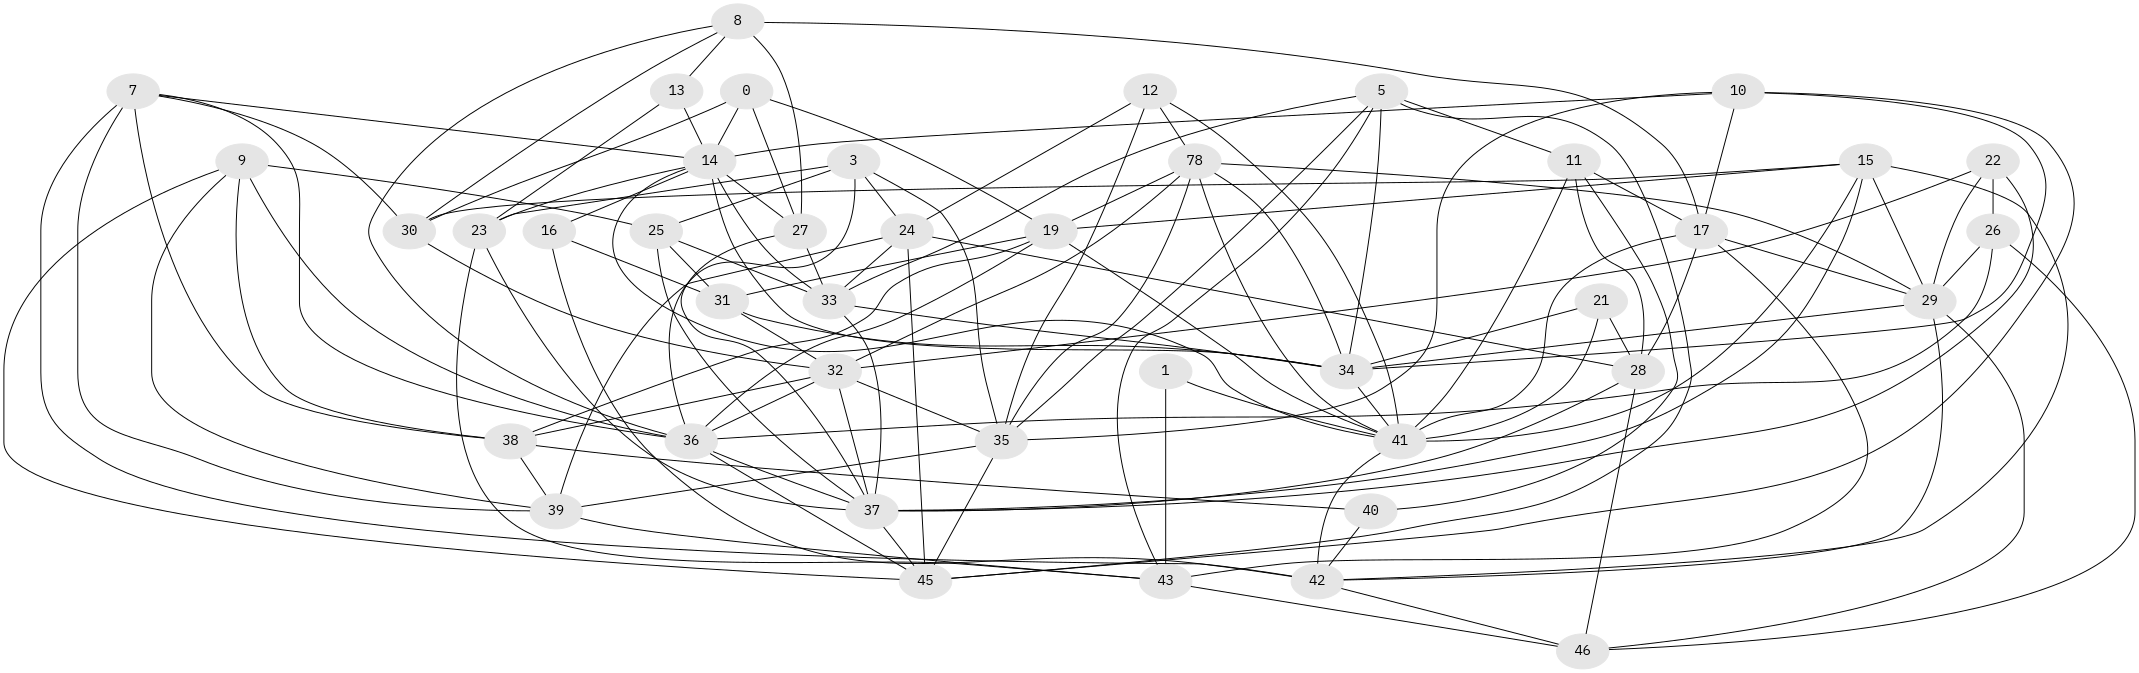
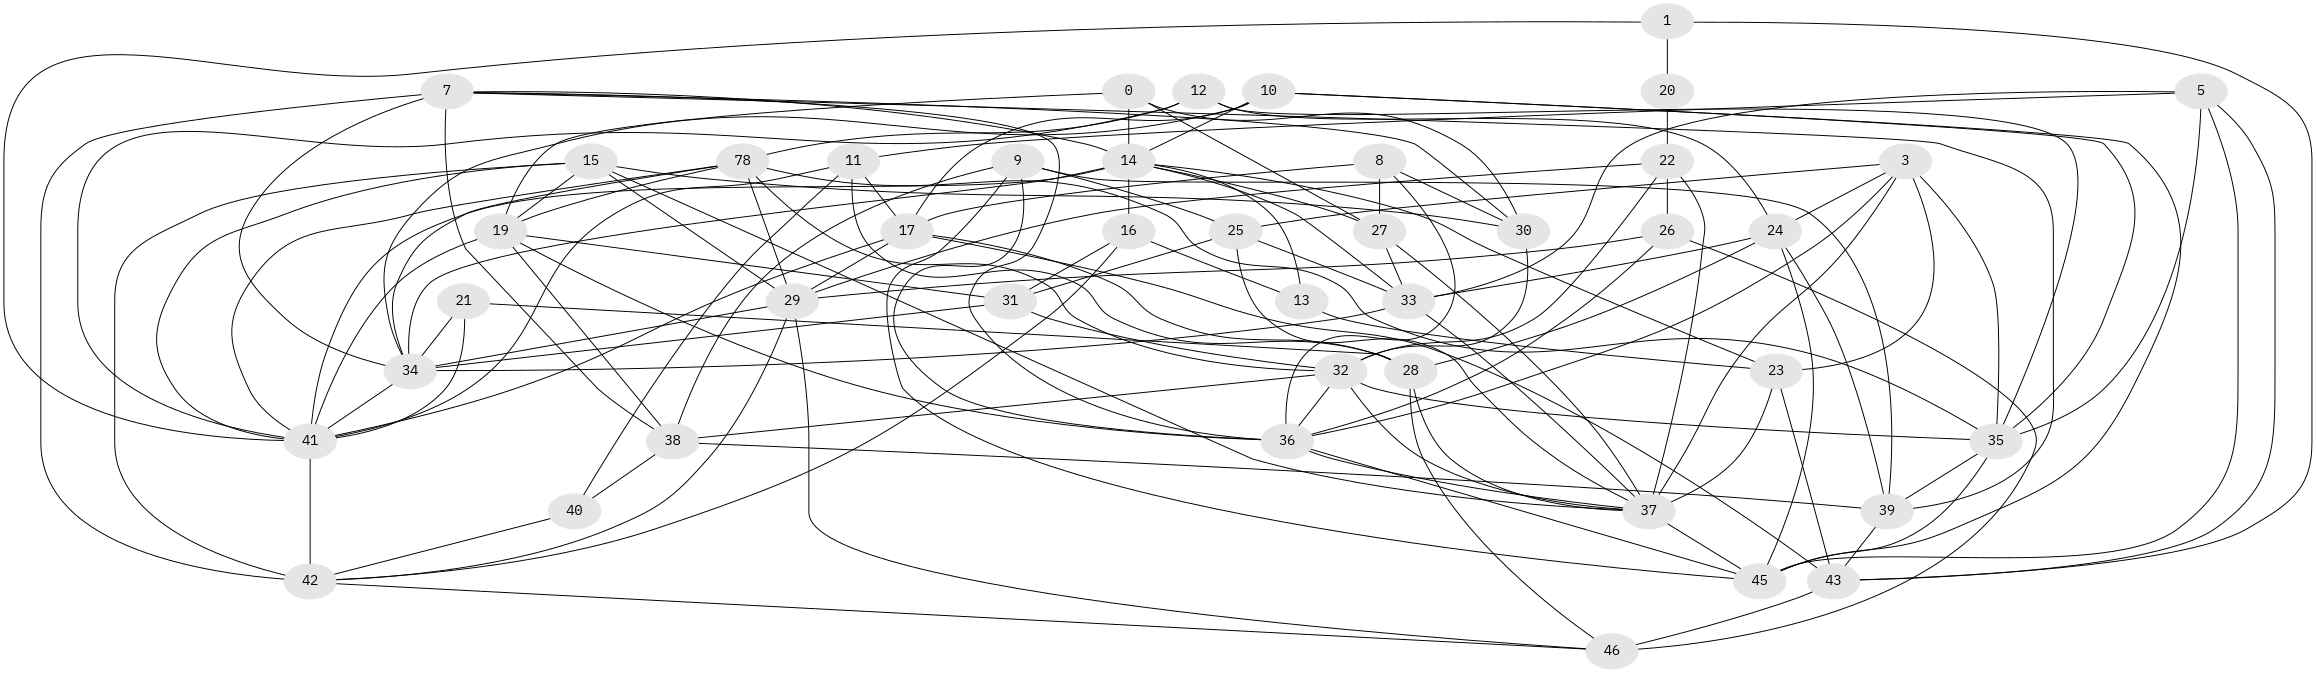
(707, 56) -> (1208, 265)
none -> (1667, 91)
(1370, 232) -> (250, 213)
none -> (1765, 327)
